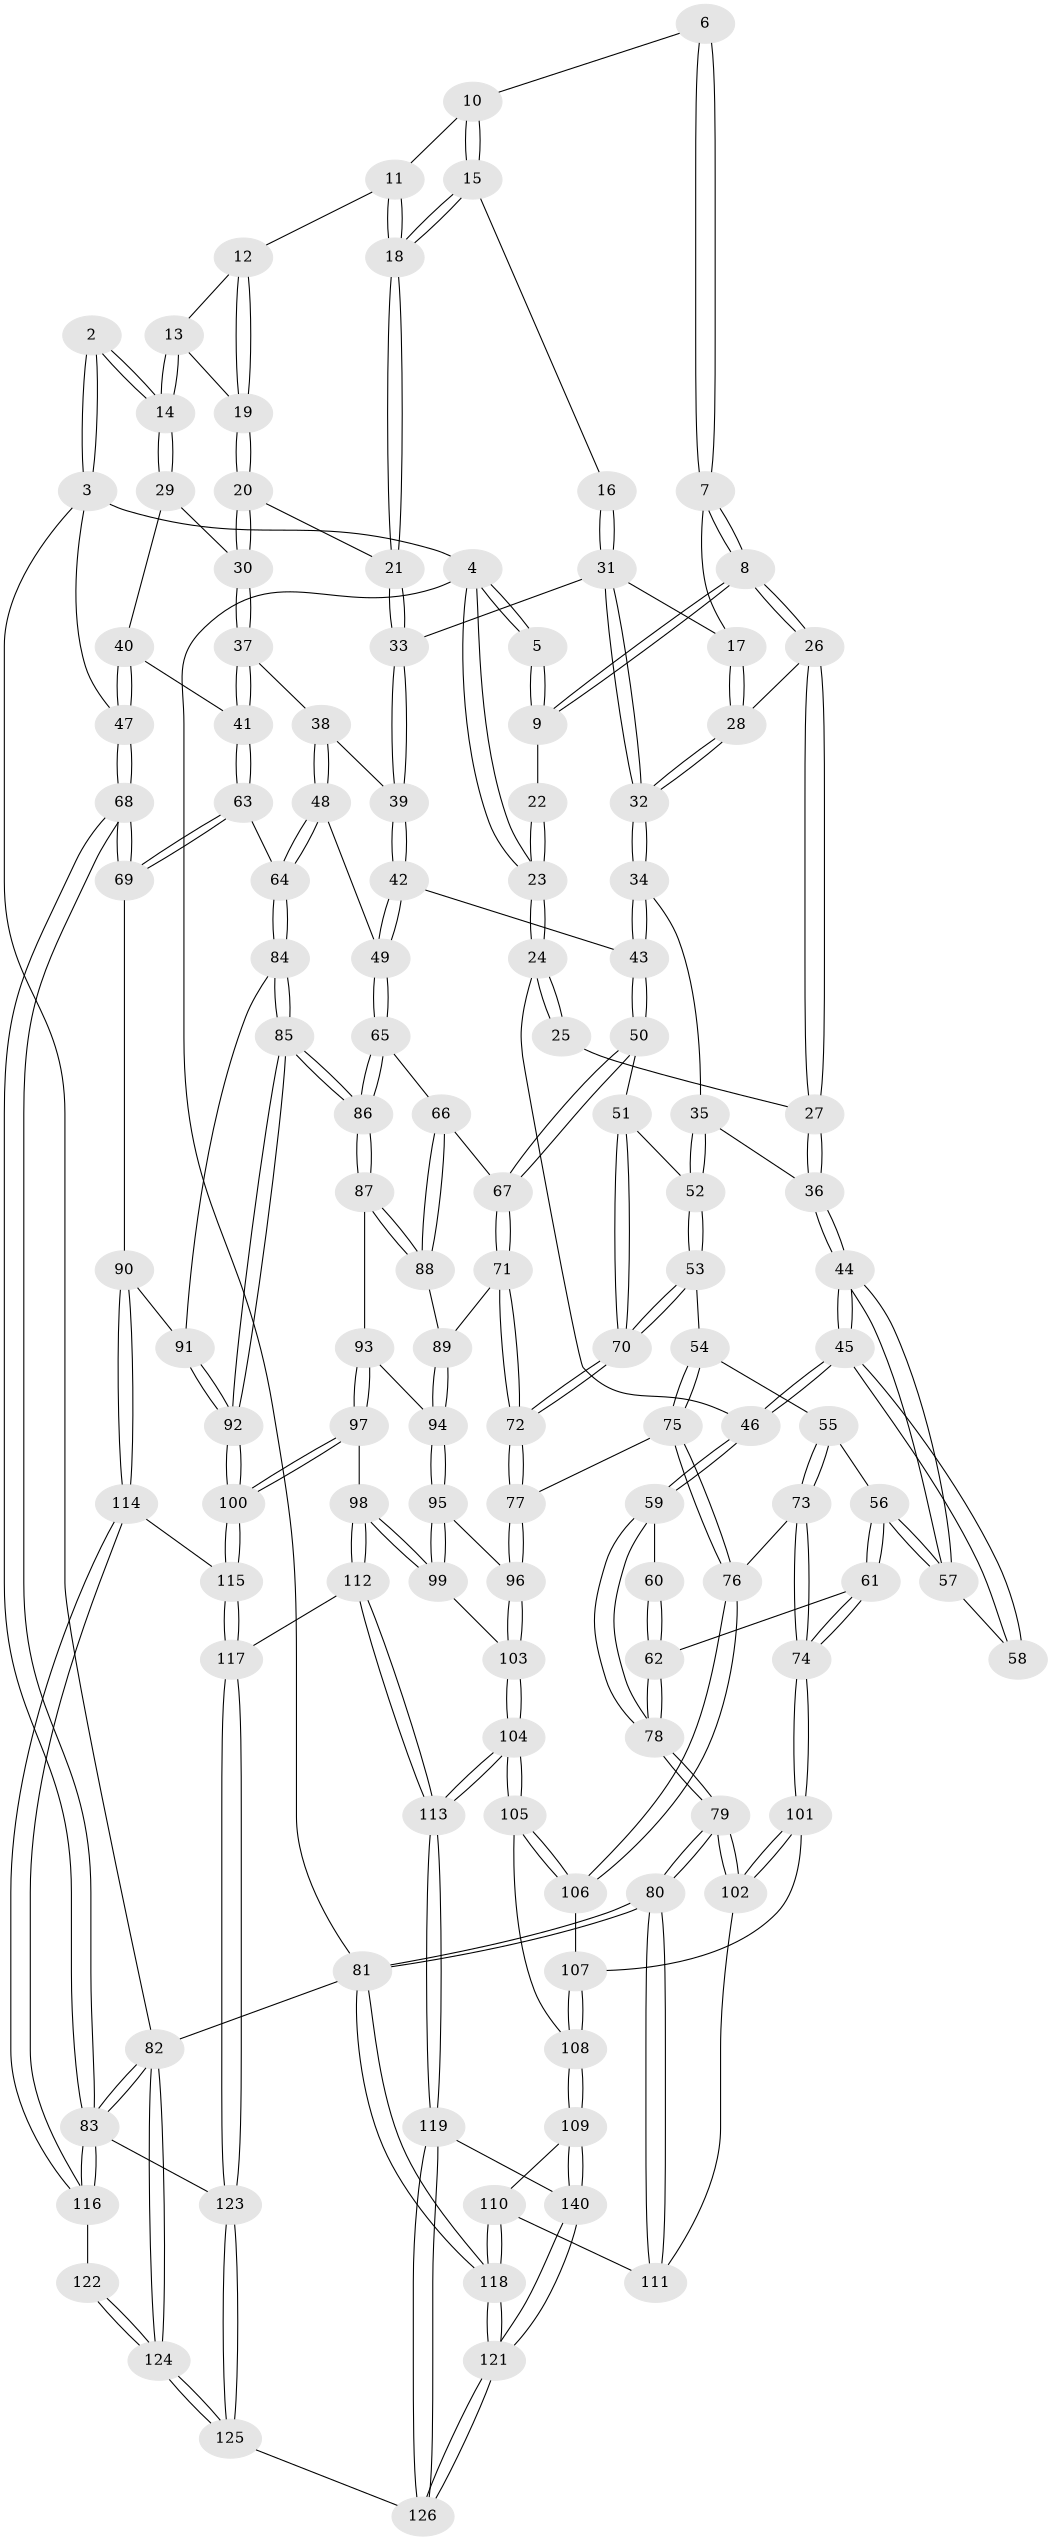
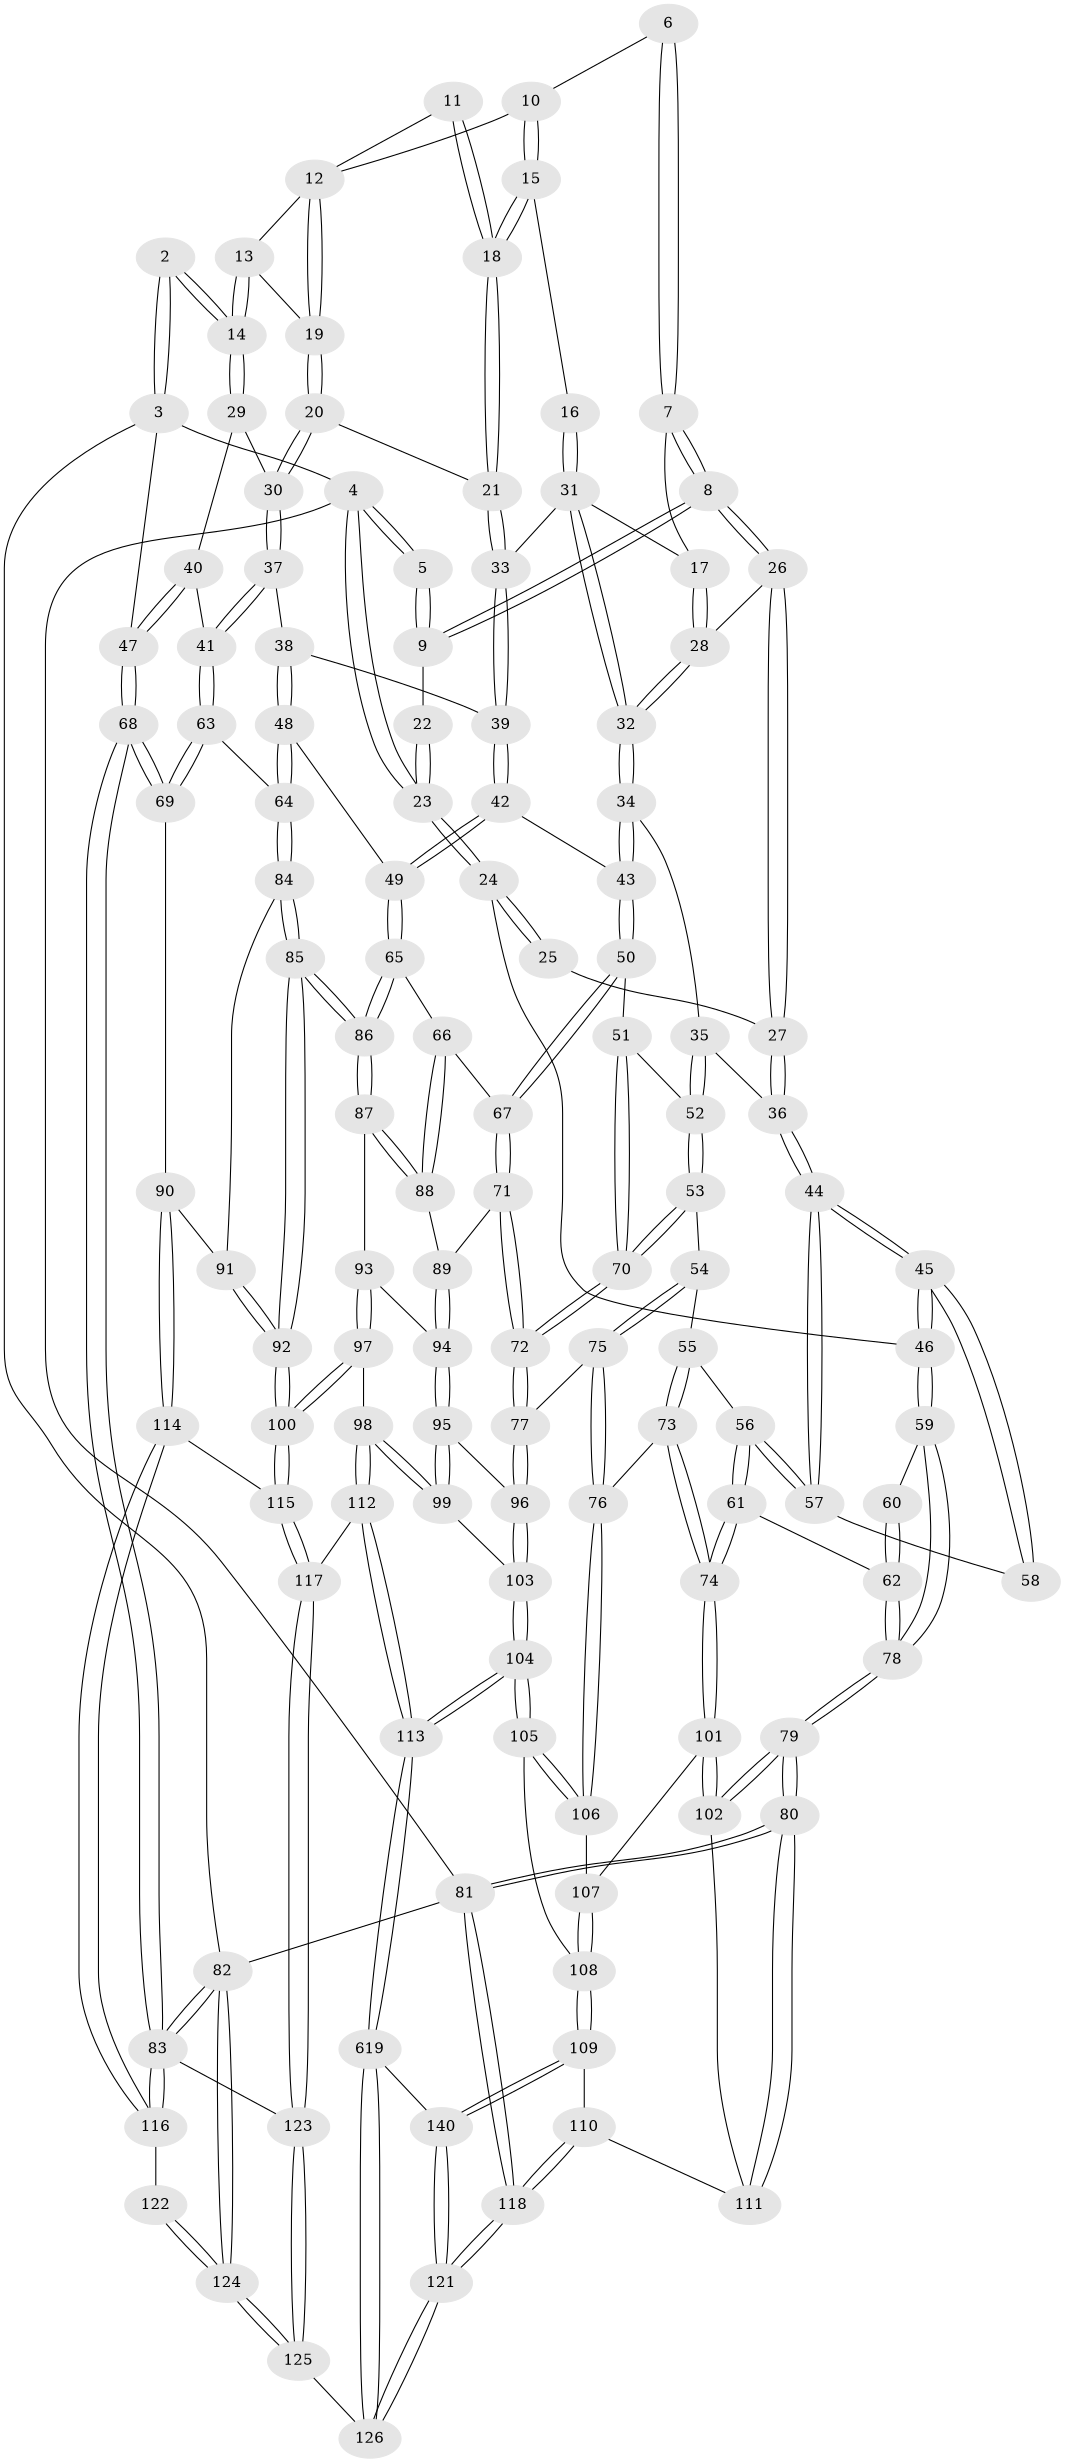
(434, 141) -> (426, 145)
(434, 2127) -> (370, 2049)
